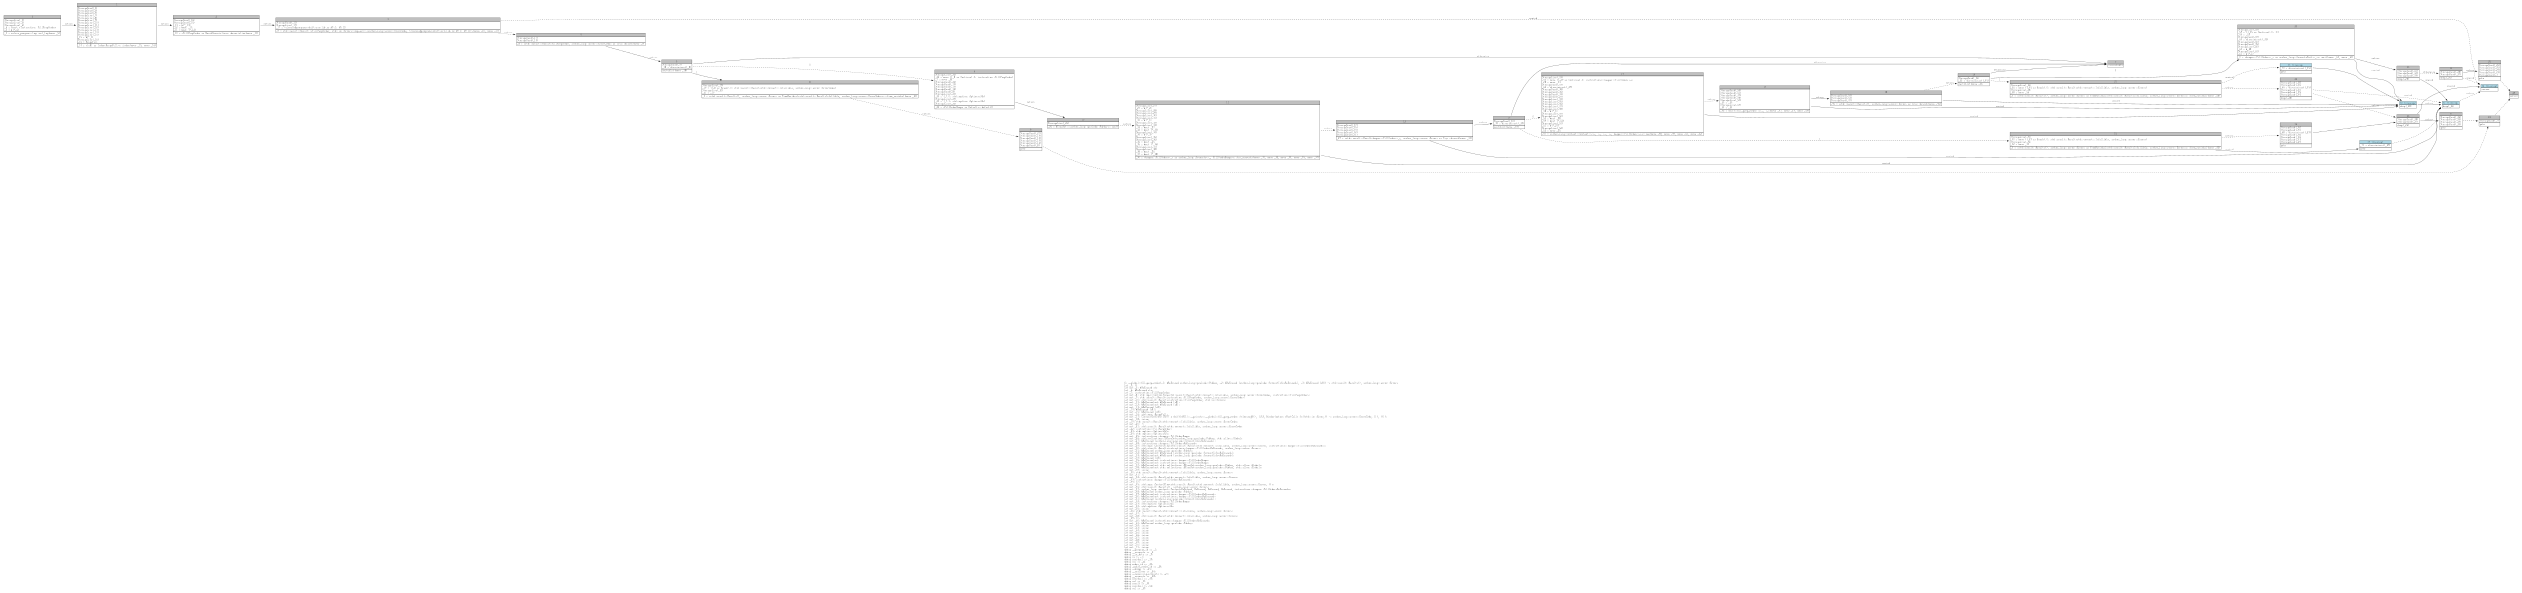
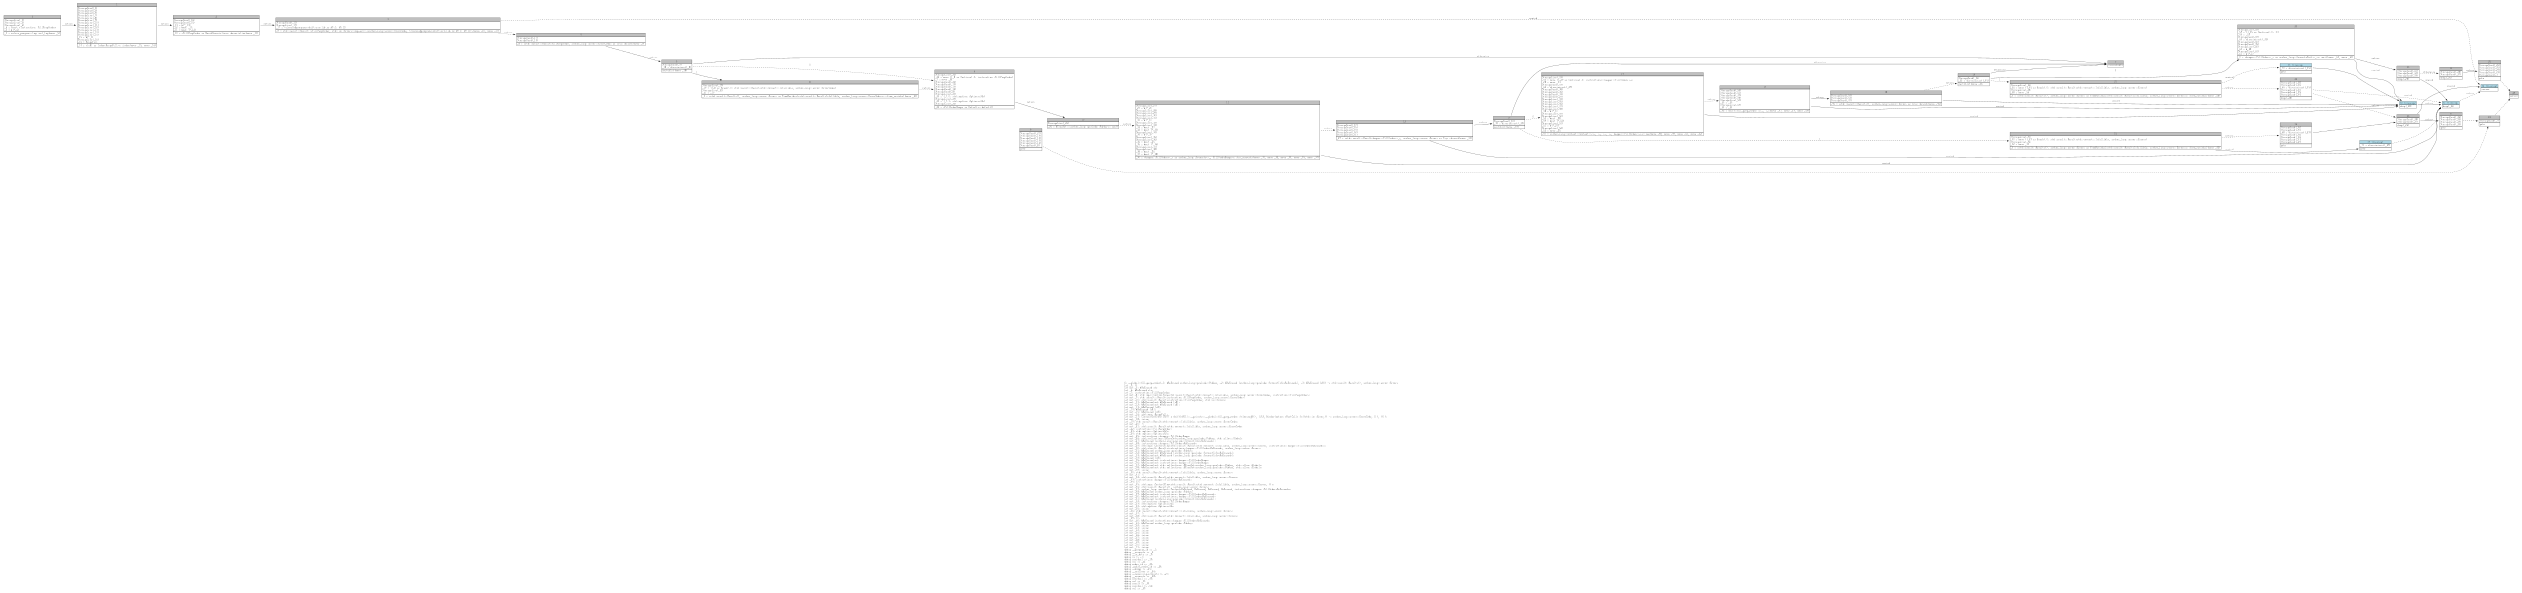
(2471, 81) -> none
(934, 118) -> (926, 89)
